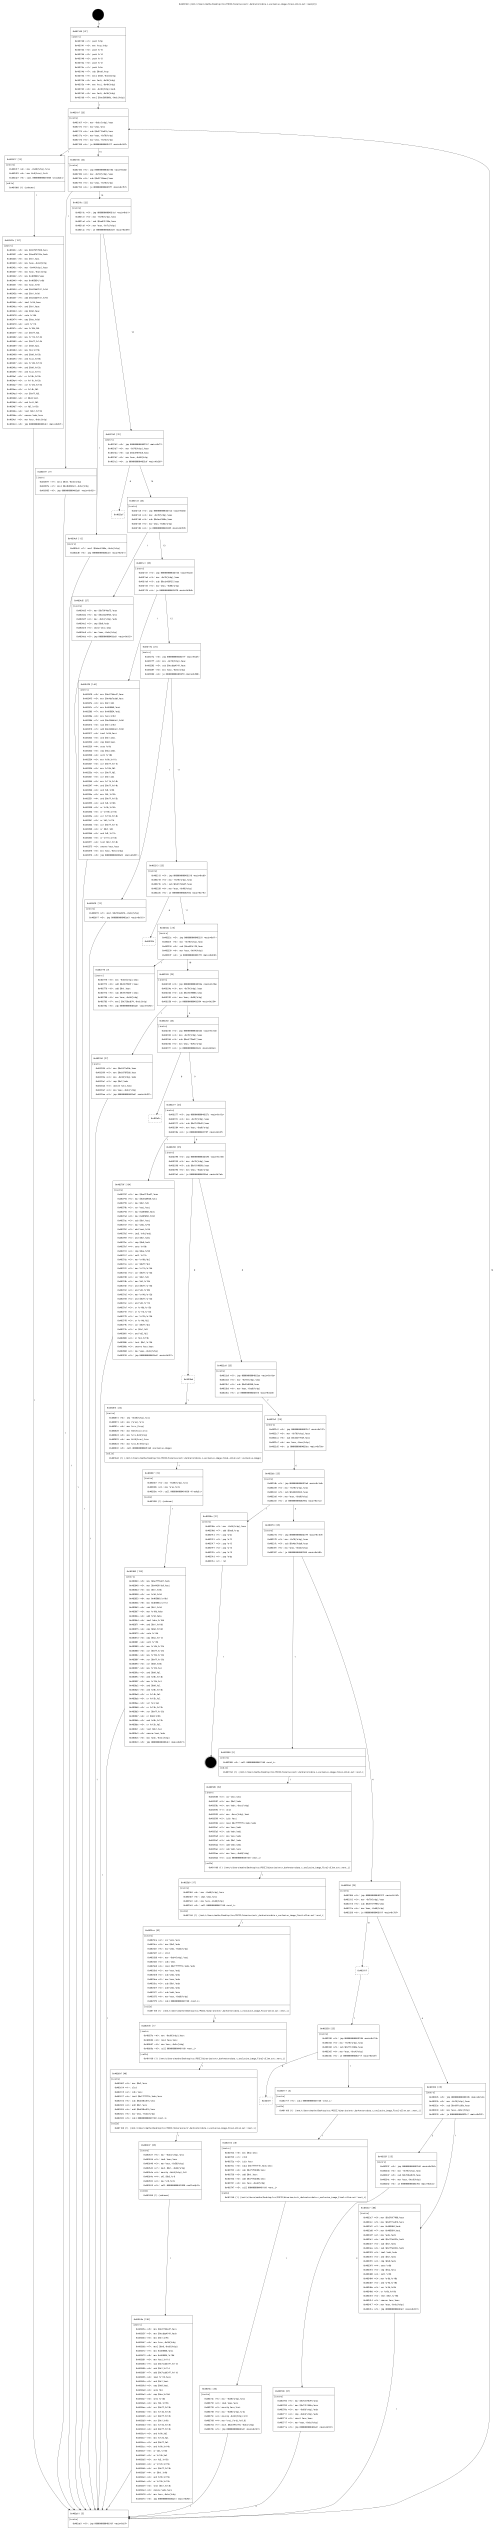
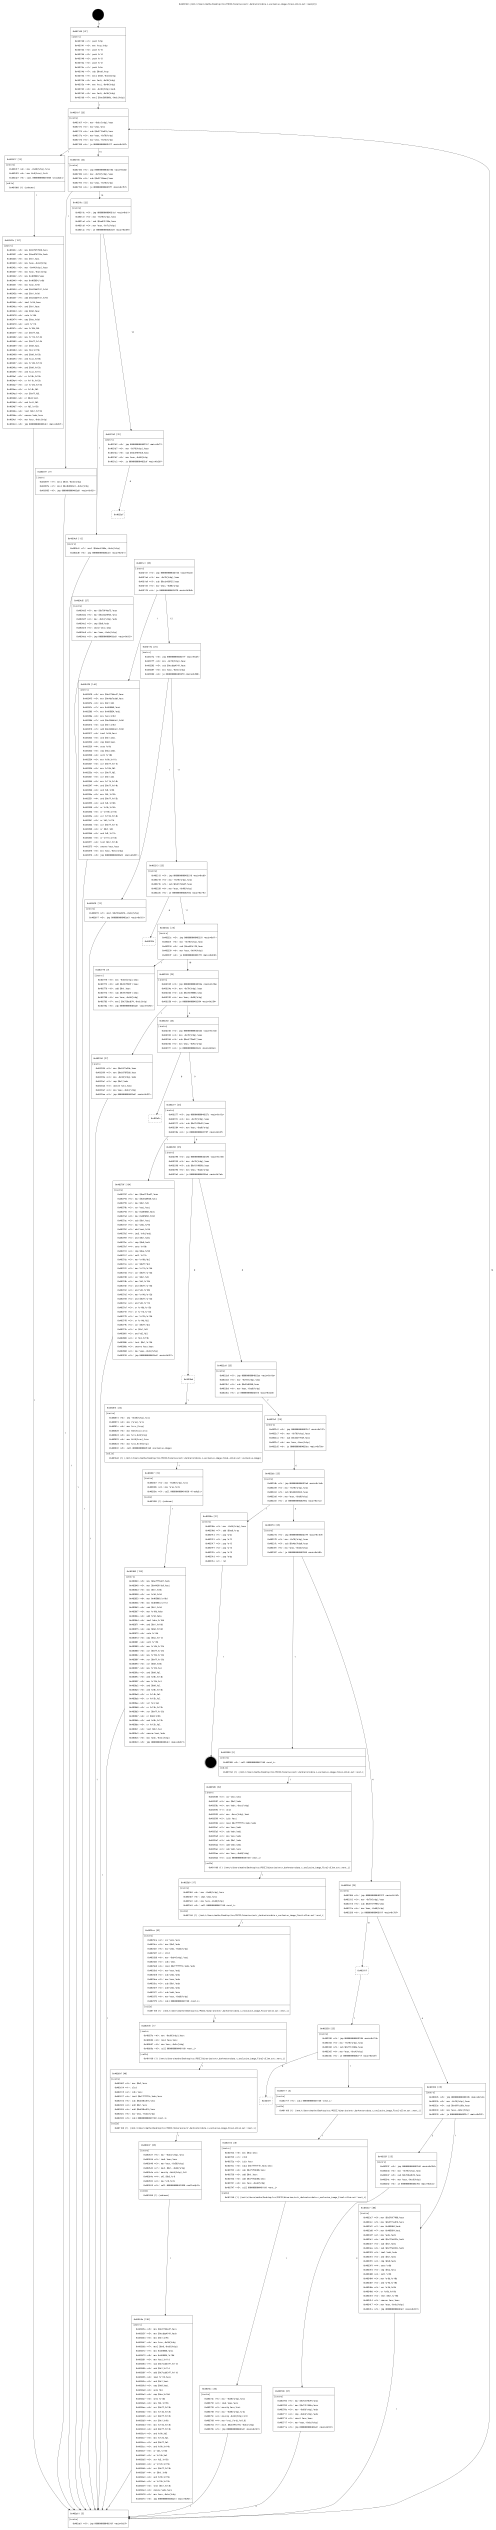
(157, 515) -> none
